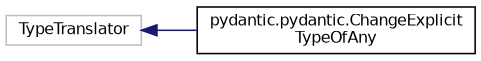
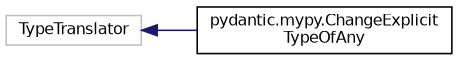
(336, 30) -> (325, 30)
